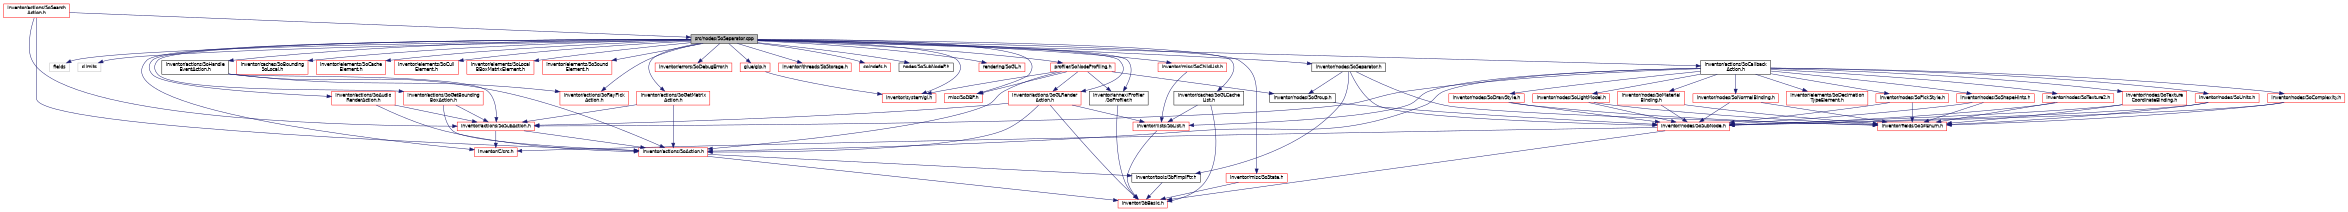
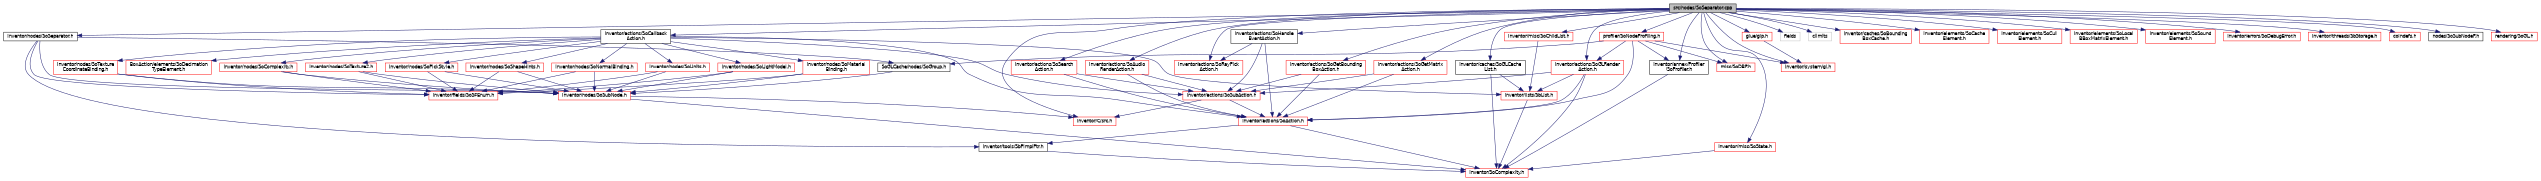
(378, 25) -> (1365, 15)
(272, 67) -> (1876, 37)
(1303, 98) -> (914, 67)
(1487, 98) -> none
(1827, 98) -> (169, 67)
(1143, 204) -> (1497, 173)
